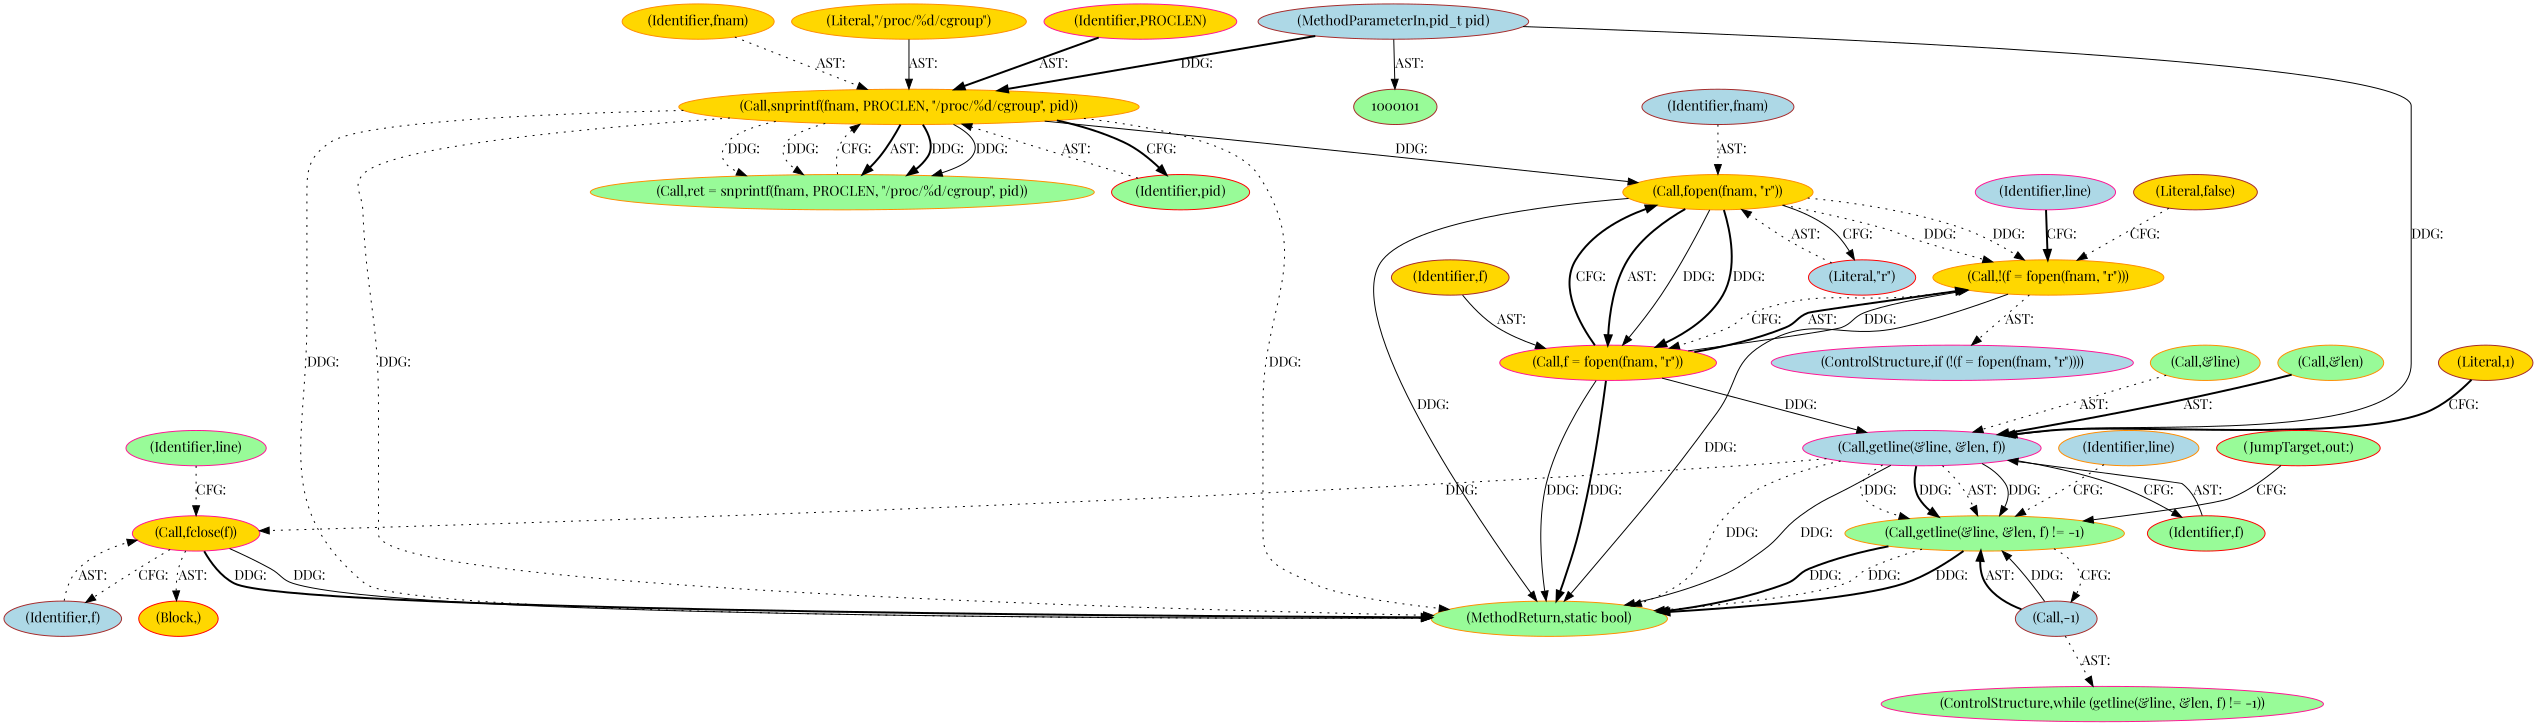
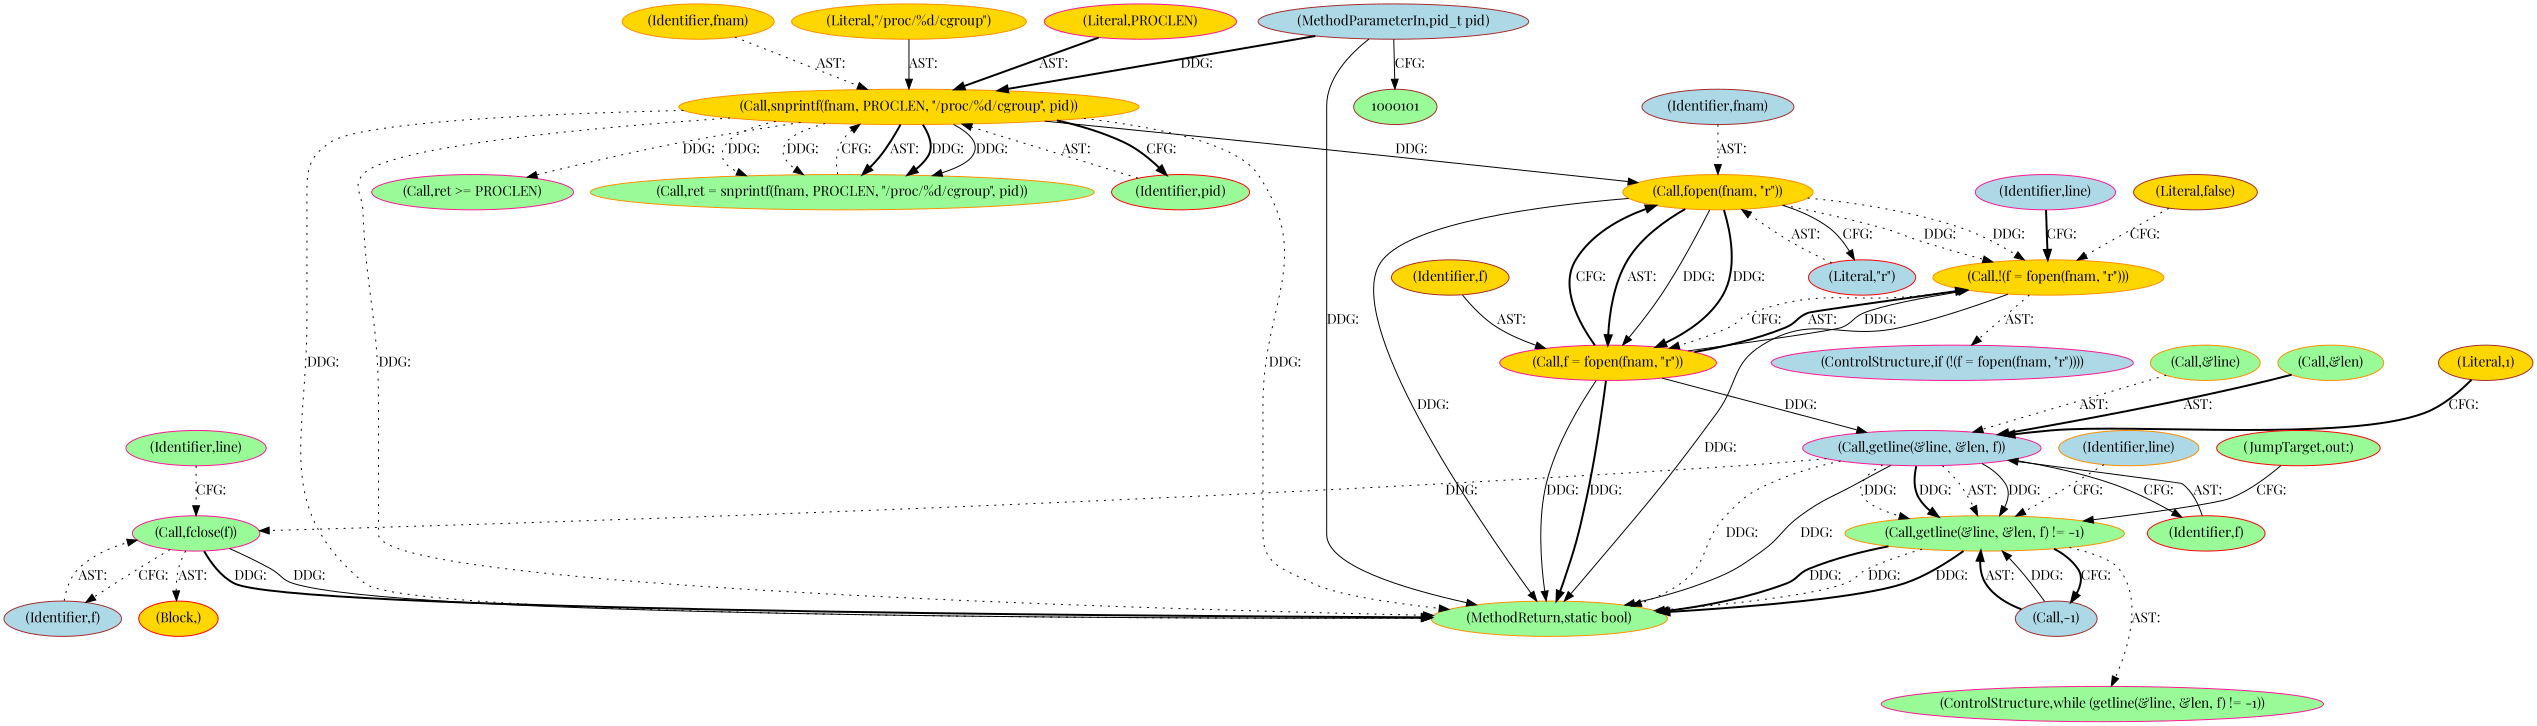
(1140, 22) -> (1140, 22)
(1412, 64) -> (1412, 64)
(2306, 76) -> (1327, 360)
none -> (473, 192)
(196, 533) -> (196, 533)
(2076, 567) -> (2076, 567)
(2077, 657) -> (2131, 596)
